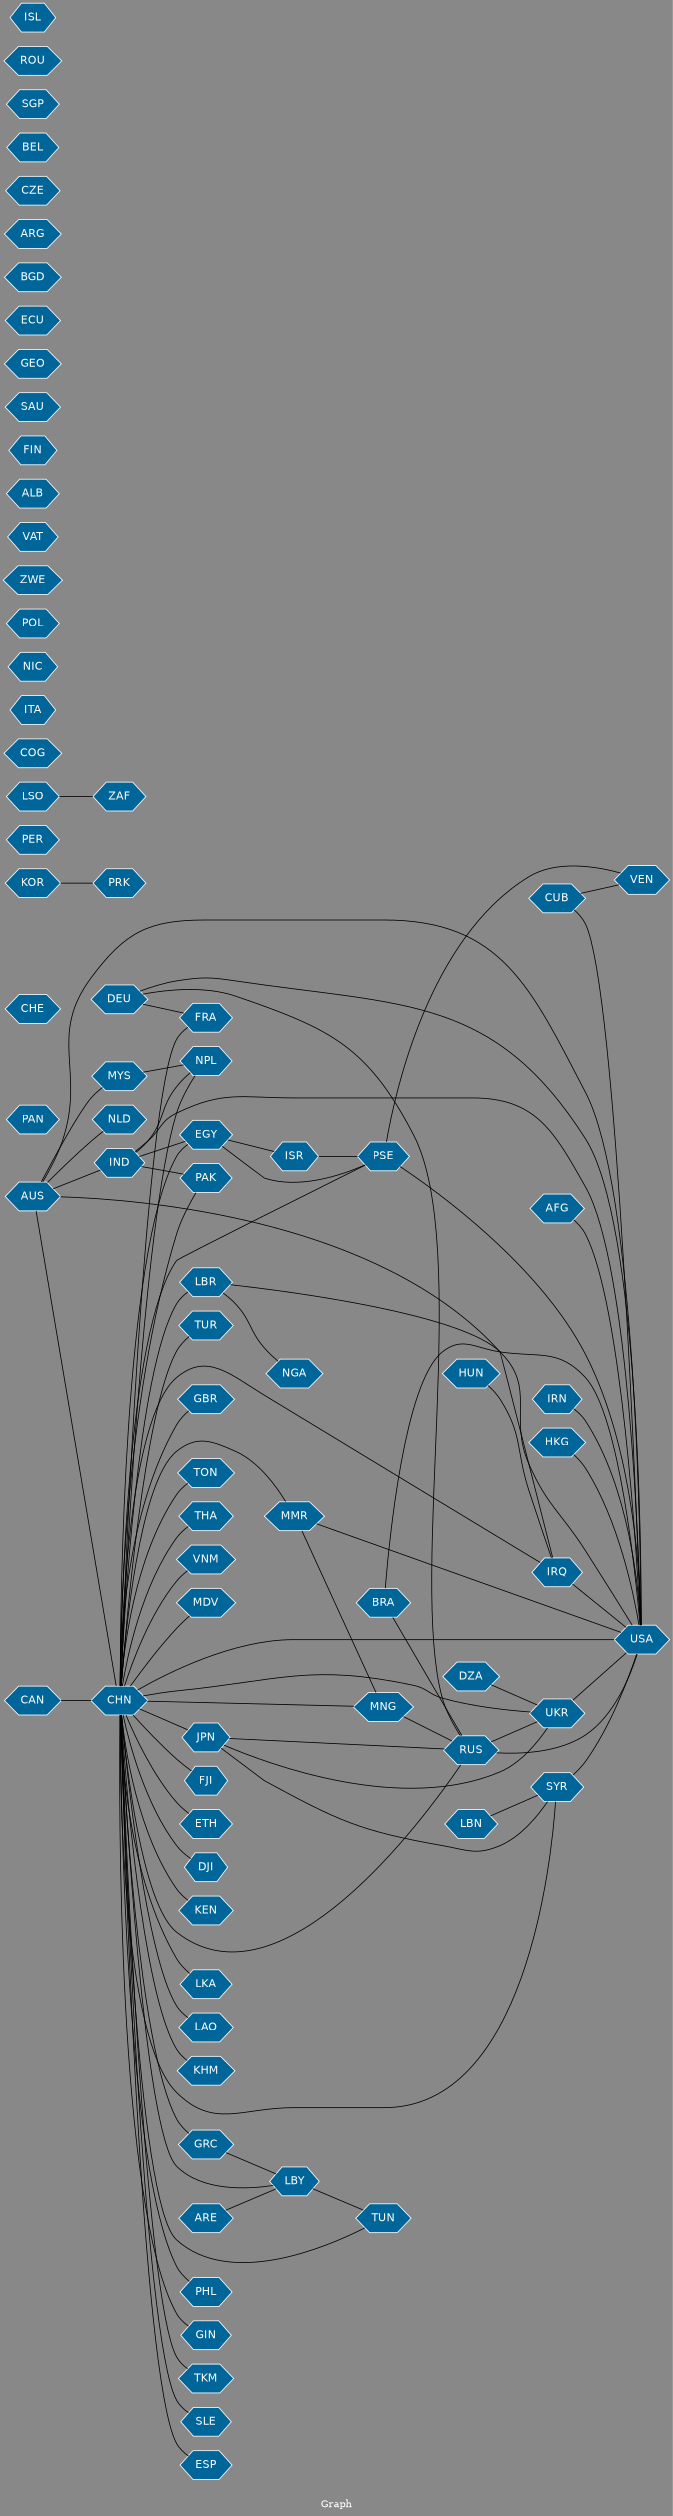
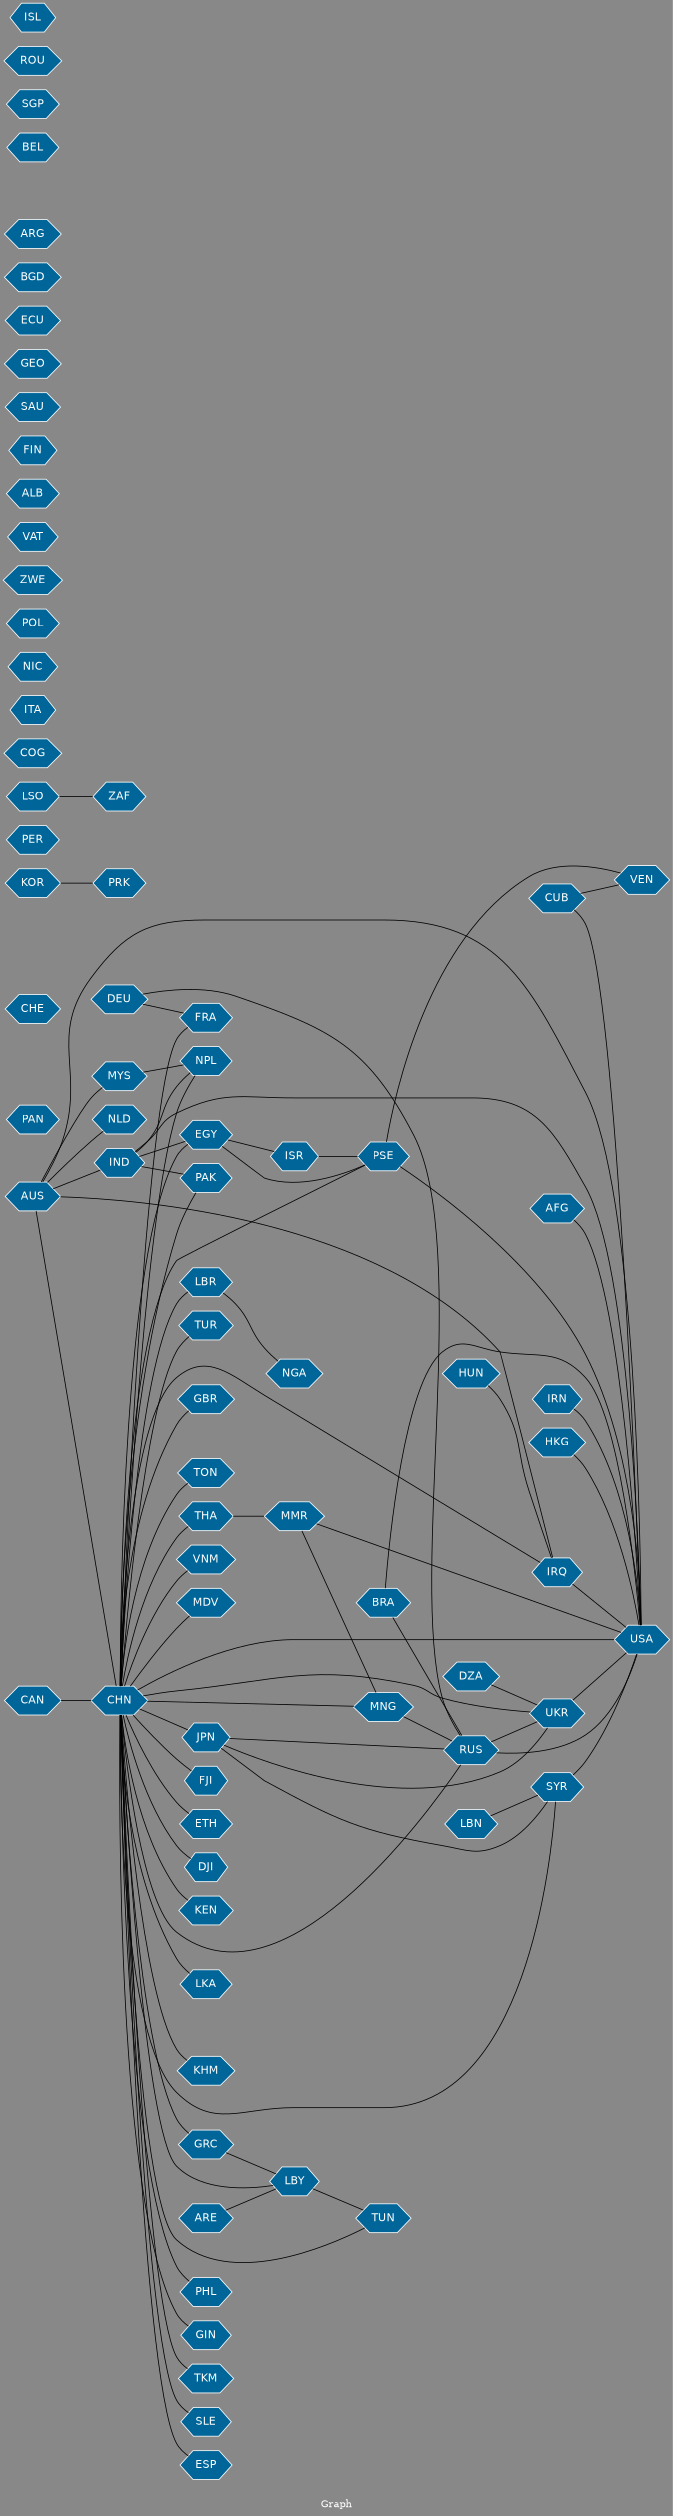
(33, 191) -> none
(583, 1136) -> none
(510, 1364) -> none
(151, 1499) -> (249, 1516)
(206, 2028) -> none
